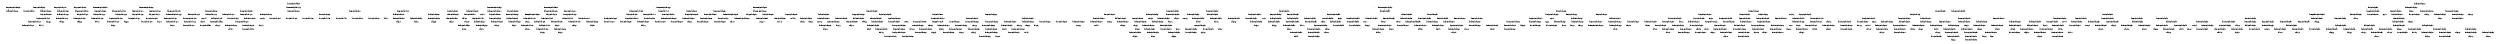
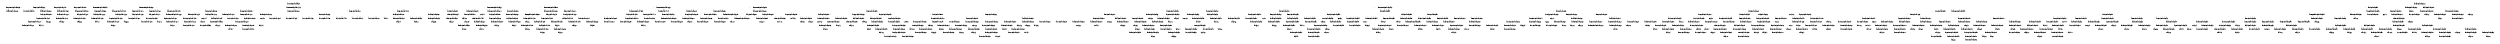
none -> (2428, 8)
none -> (1777, 22)
(1135, 36) -> none
